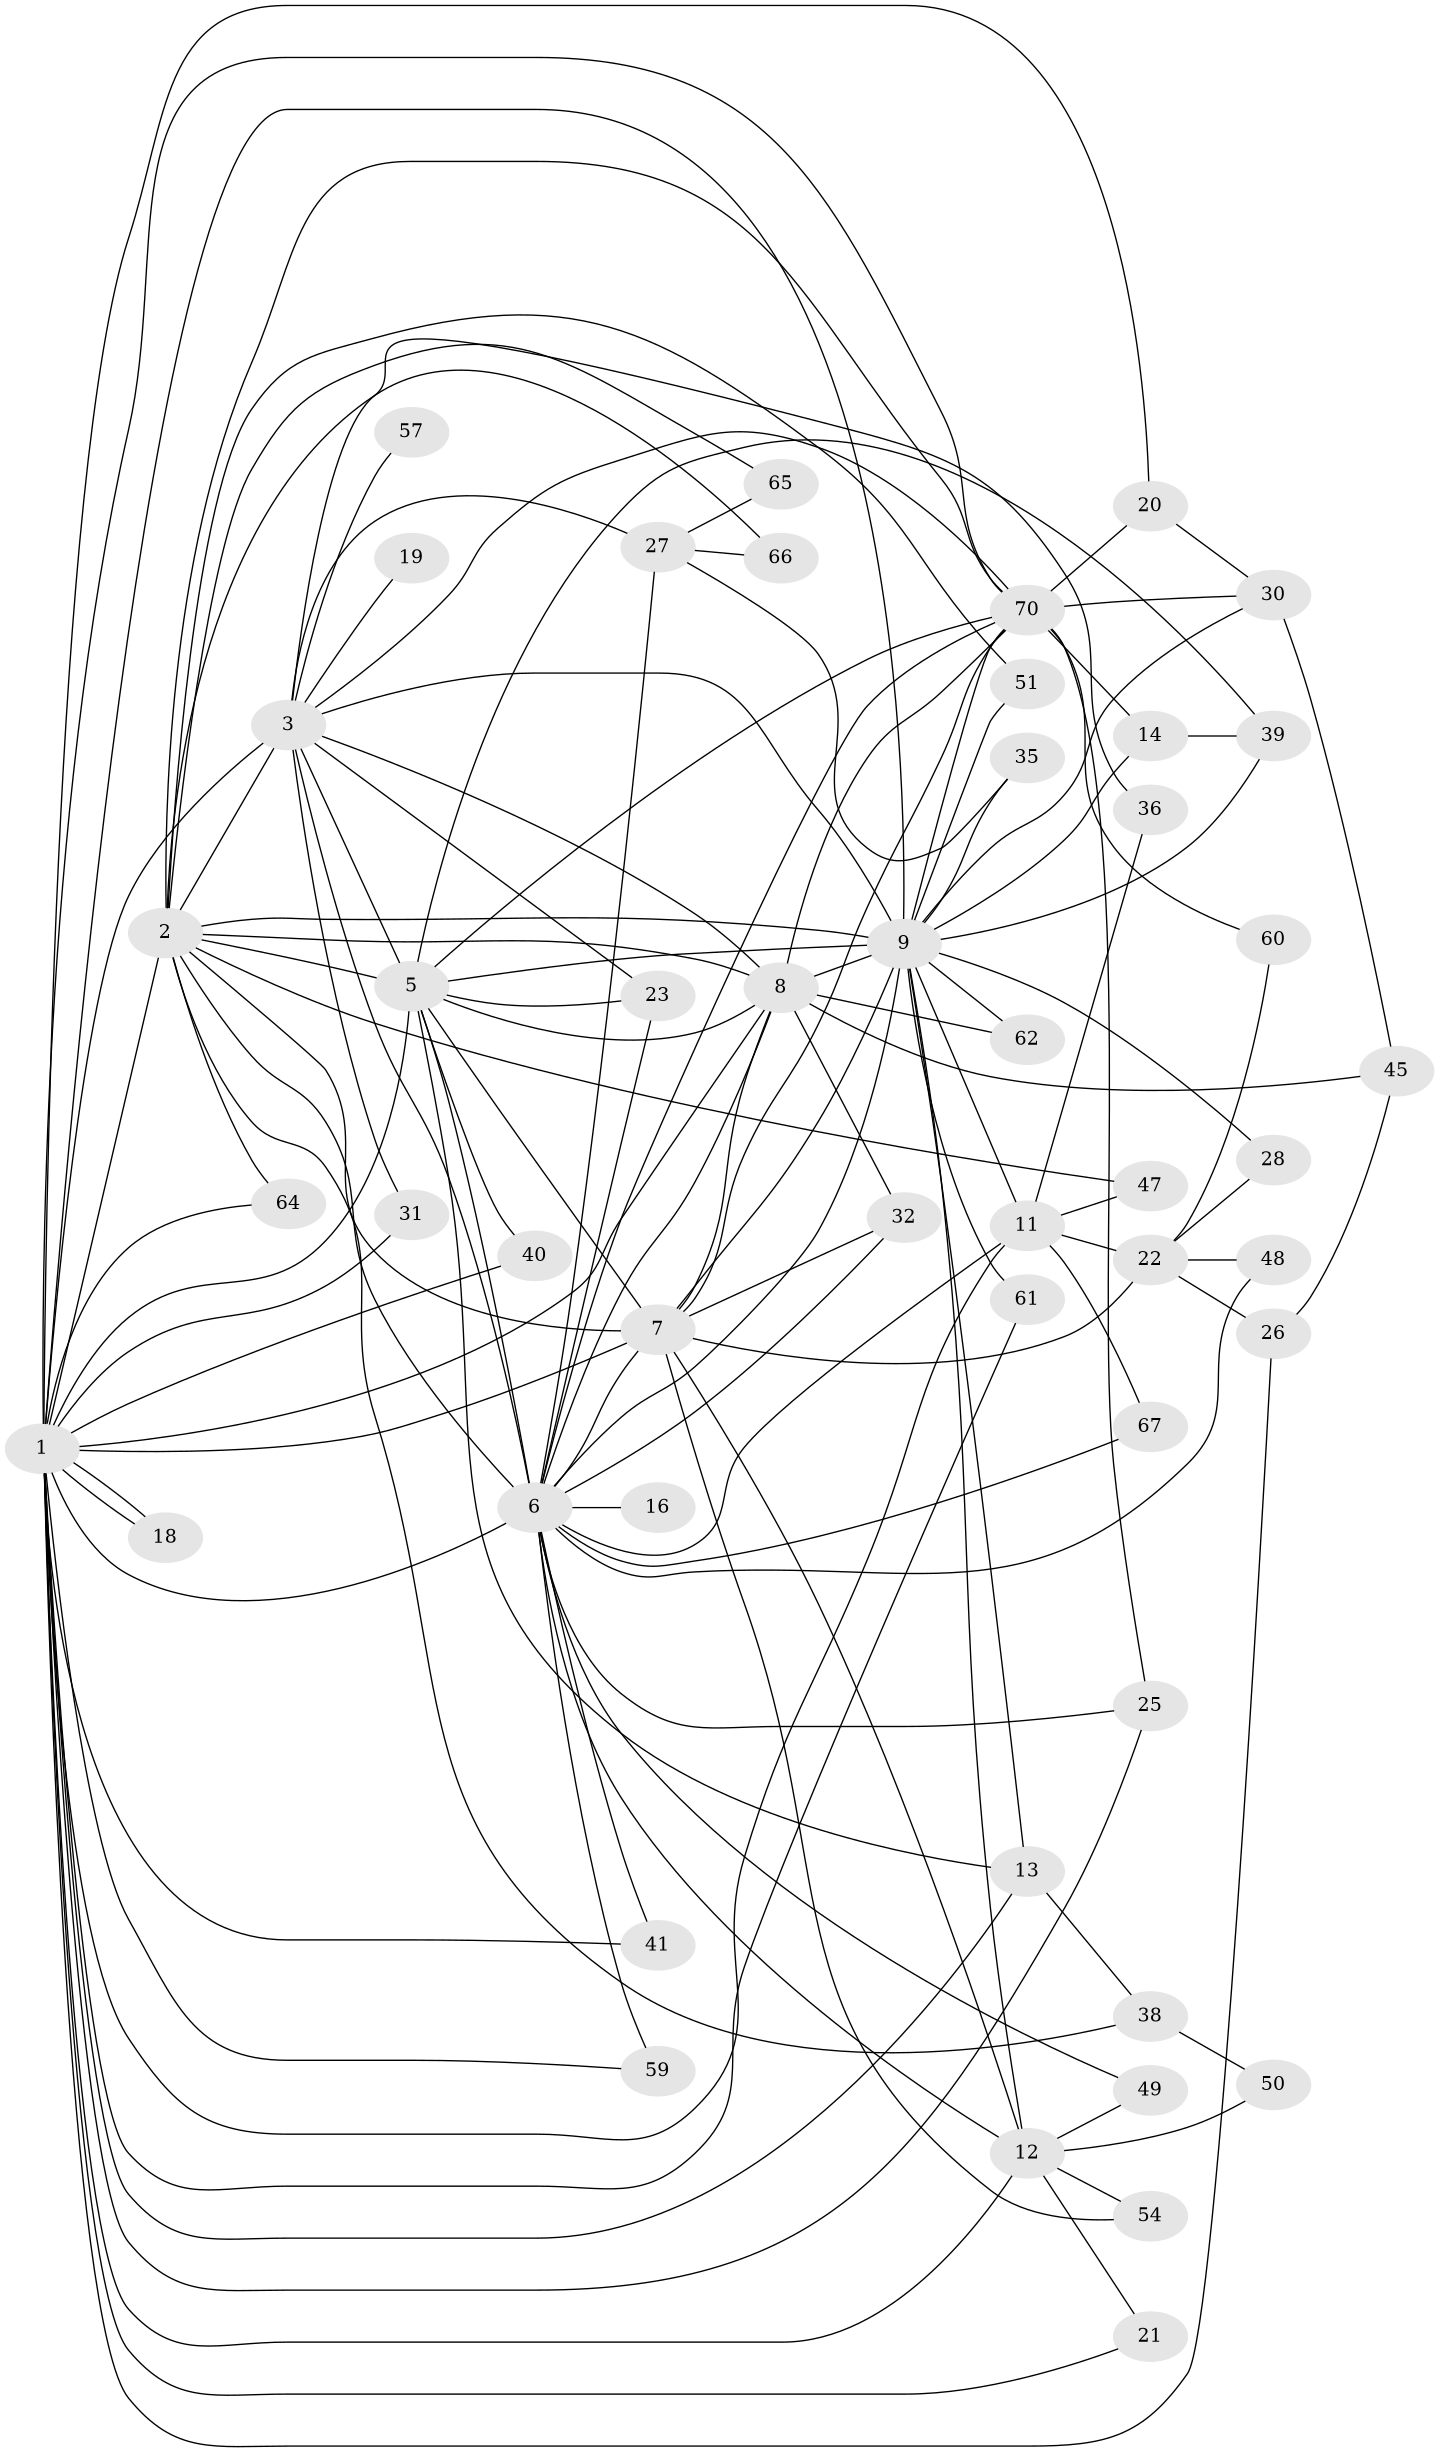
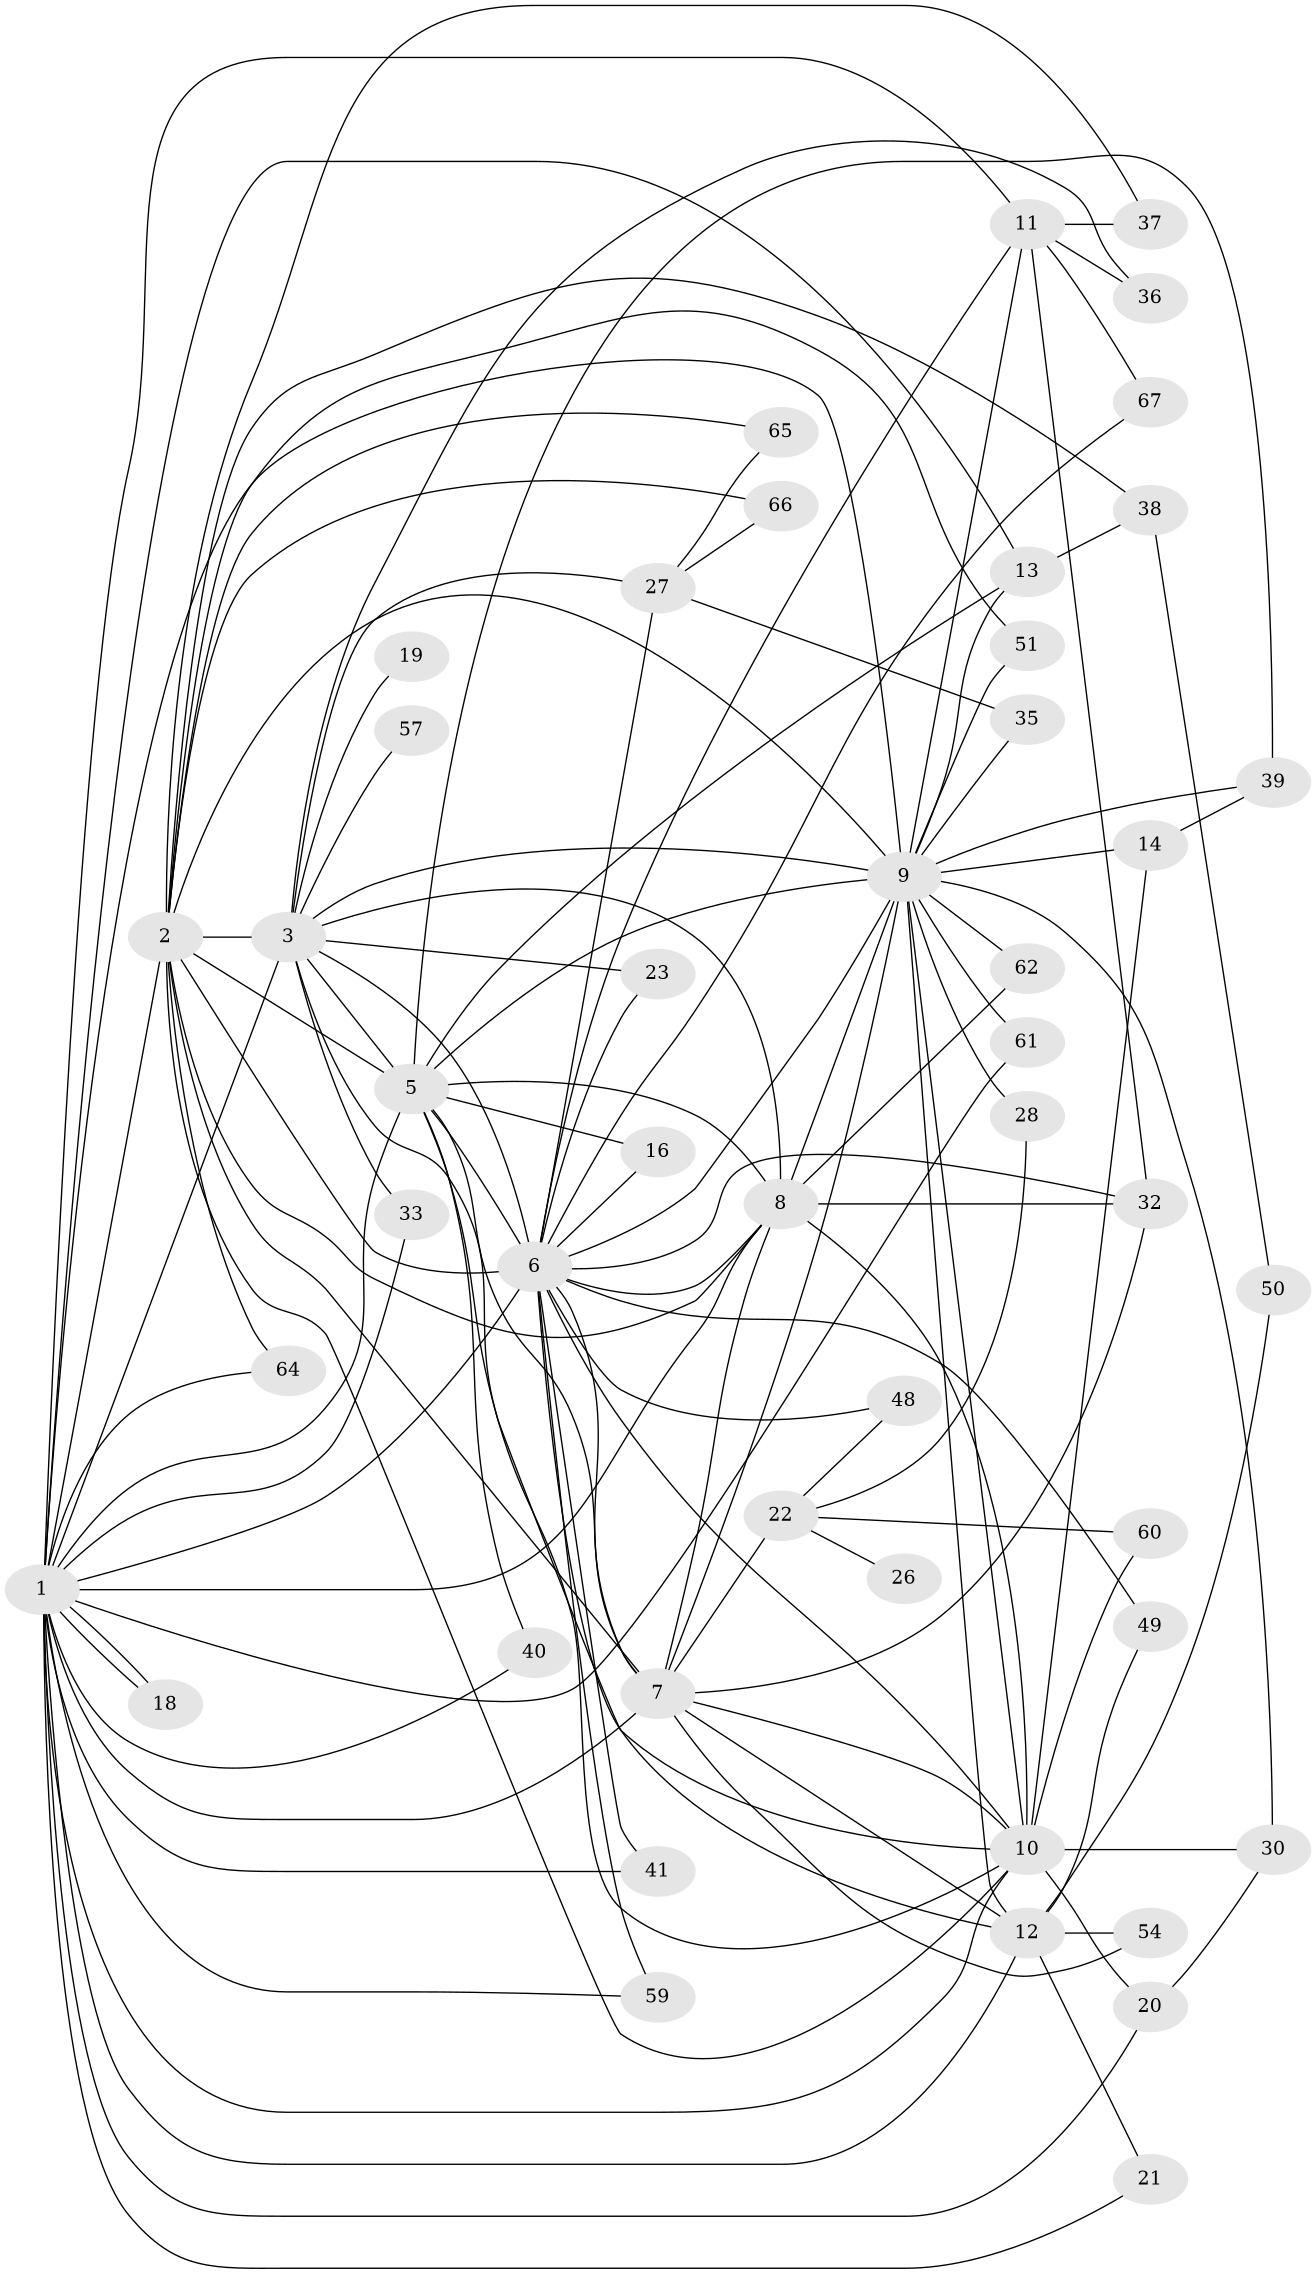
(1027, 610) -> (1027, 1850)
(534, 1006) -> (535, 1120)
(1397, 1071) -> none
(1151, 1186) -> (1151, 224)
(412, 1215) -> (412, 1215)
(1089, 1243) -> (1089, 714)
(1151, 1706) -> none
(707, 2446) -> none
